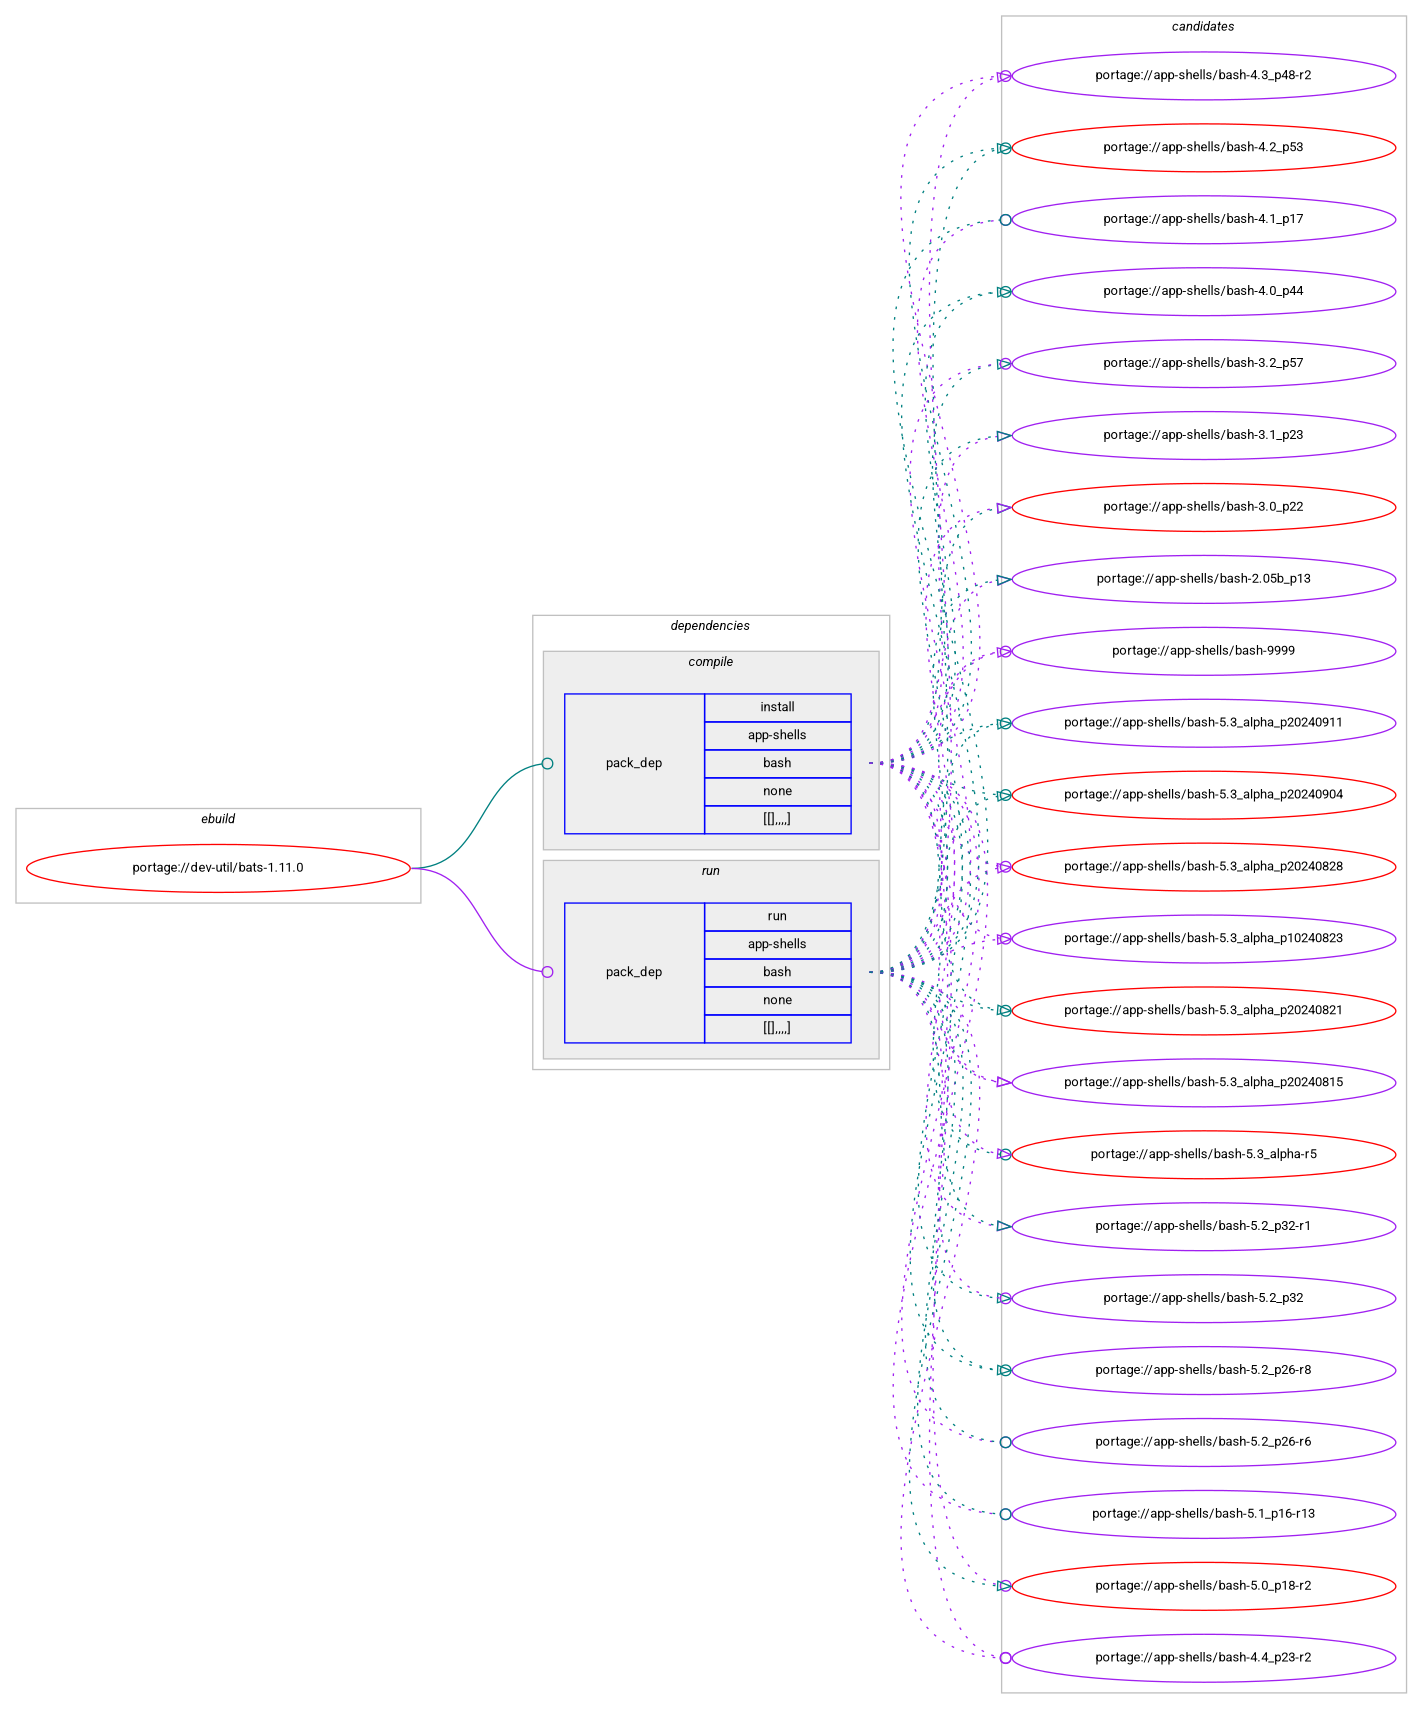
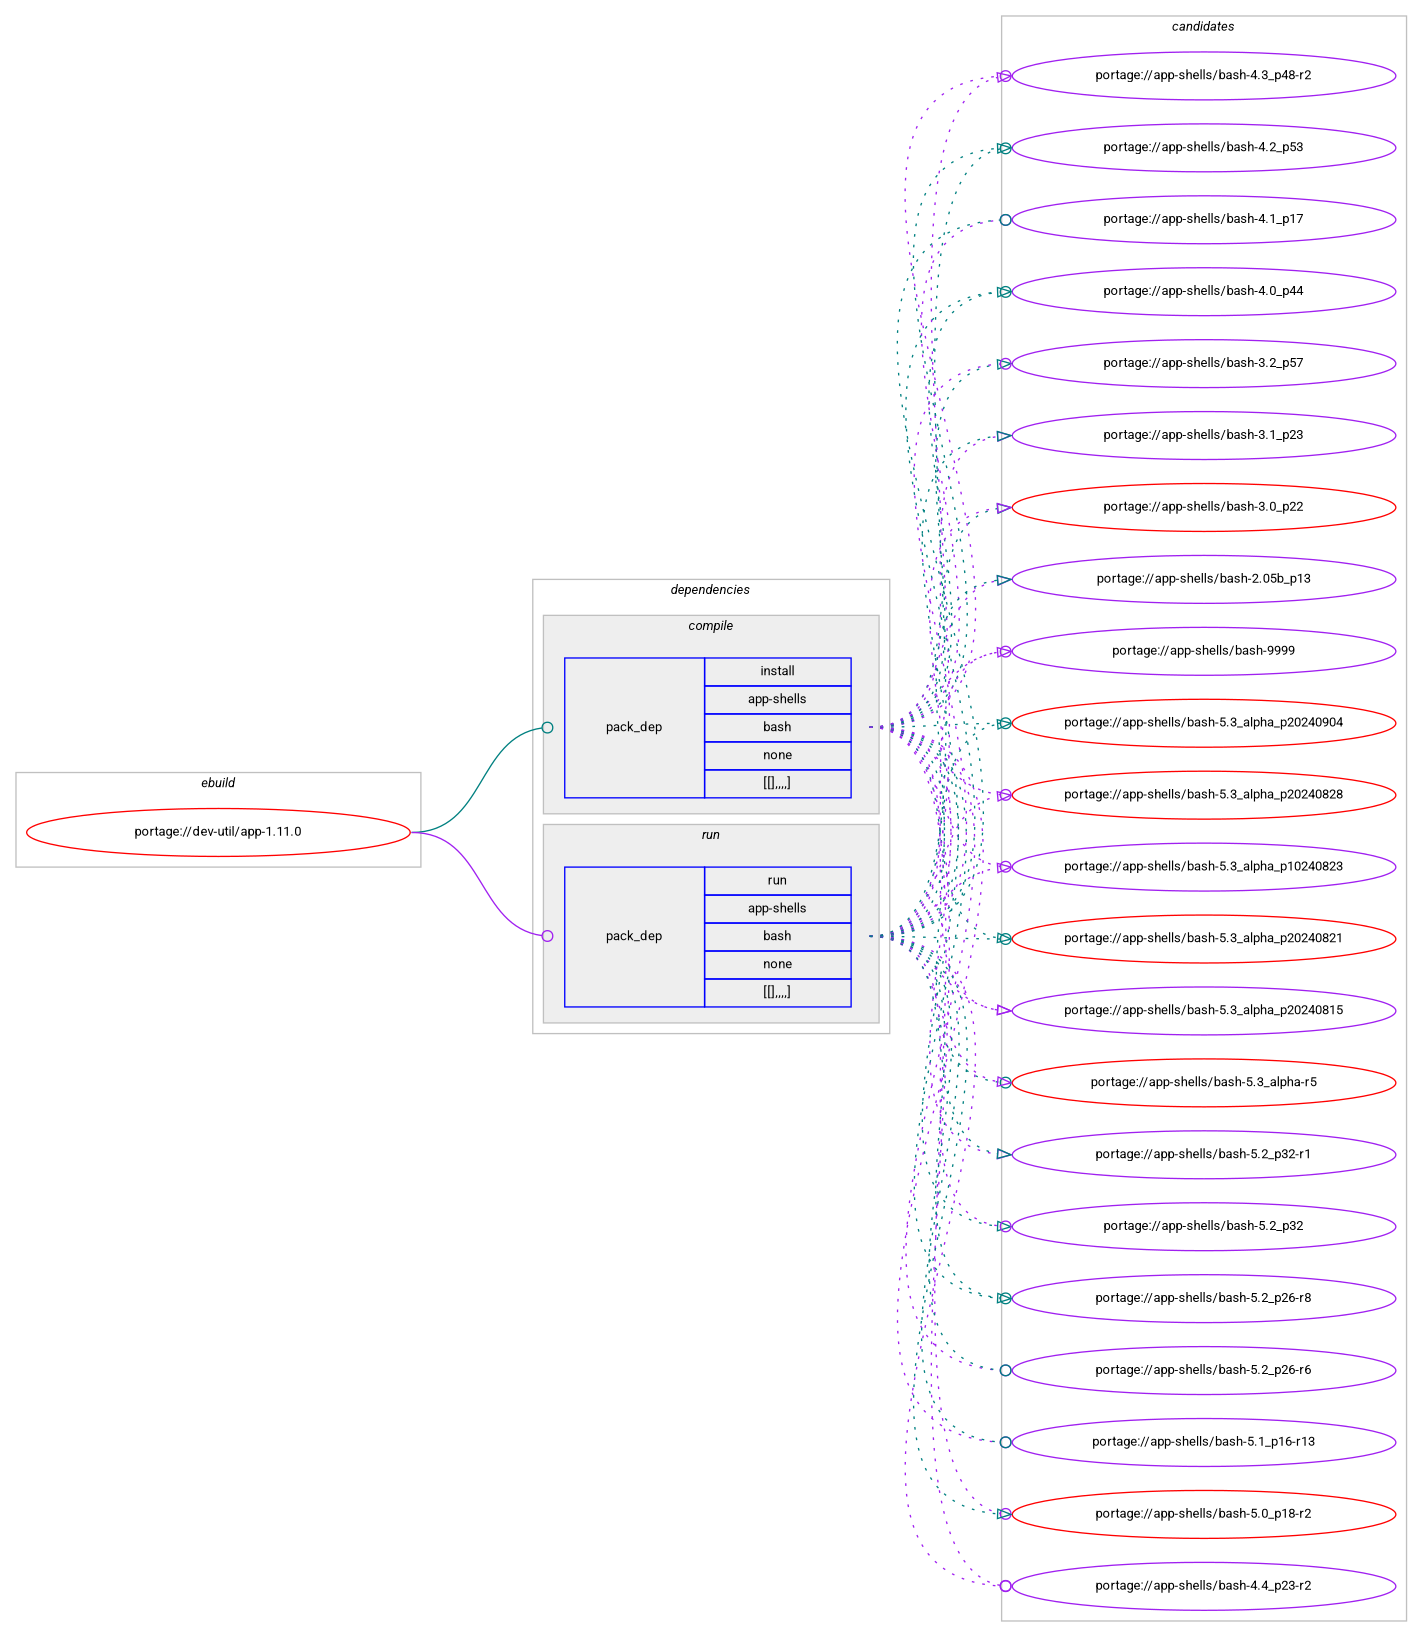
(1204, 148) -> (1204, 148)
(1204, 723) -> none
(218, 868) -> (218, 832)
